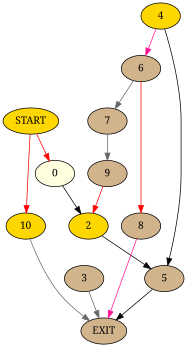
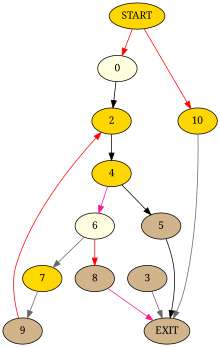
(141, 69) -> (95, 226)
(107, 121) -> (42, 279)
(123, 250) -> (112, 144)
